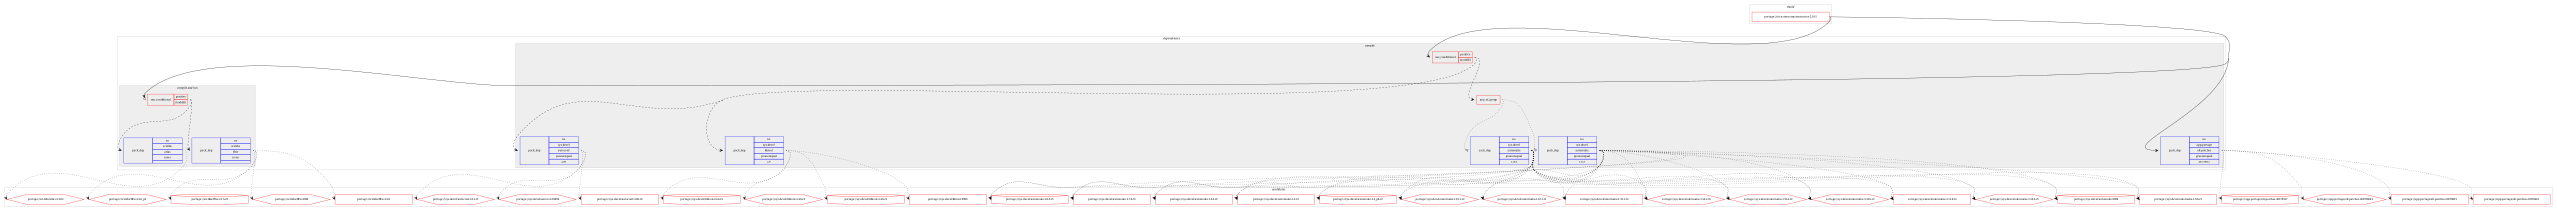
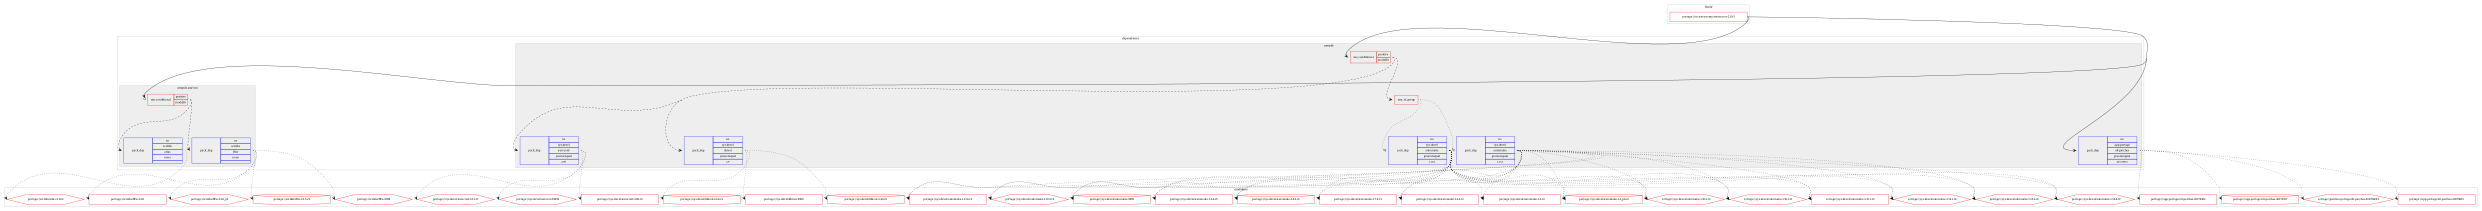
(784, 199) -> none
(2345, 199) -> (2348, 199)
